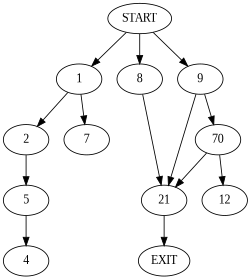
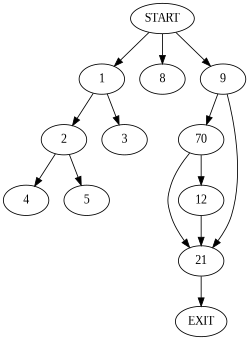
(151, 136) -> (201, 226)
(87, 140) -> (125, 140)
(26, 226) -> (47, 166)
